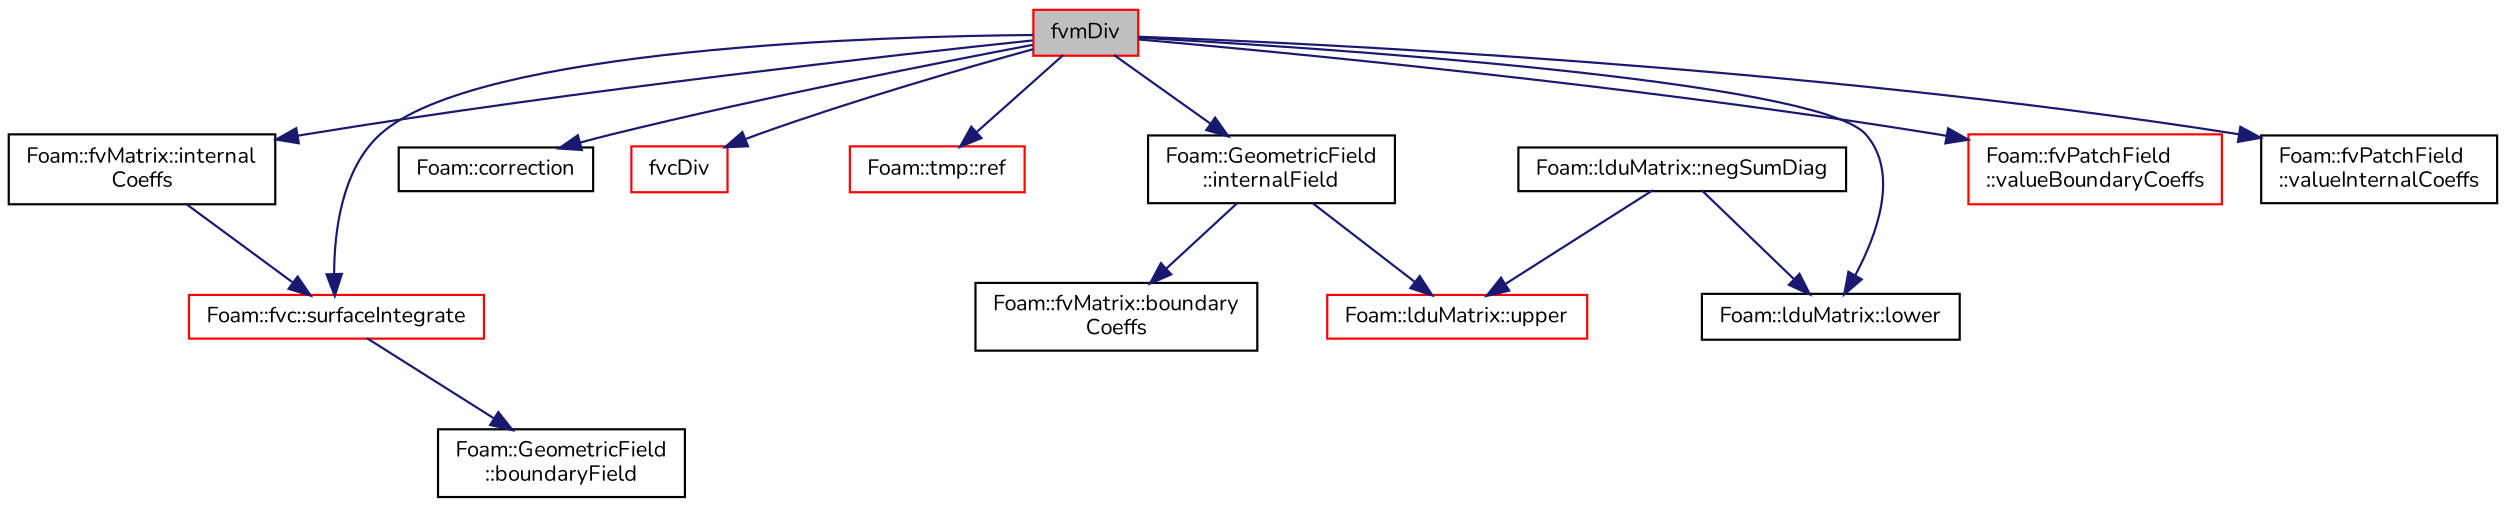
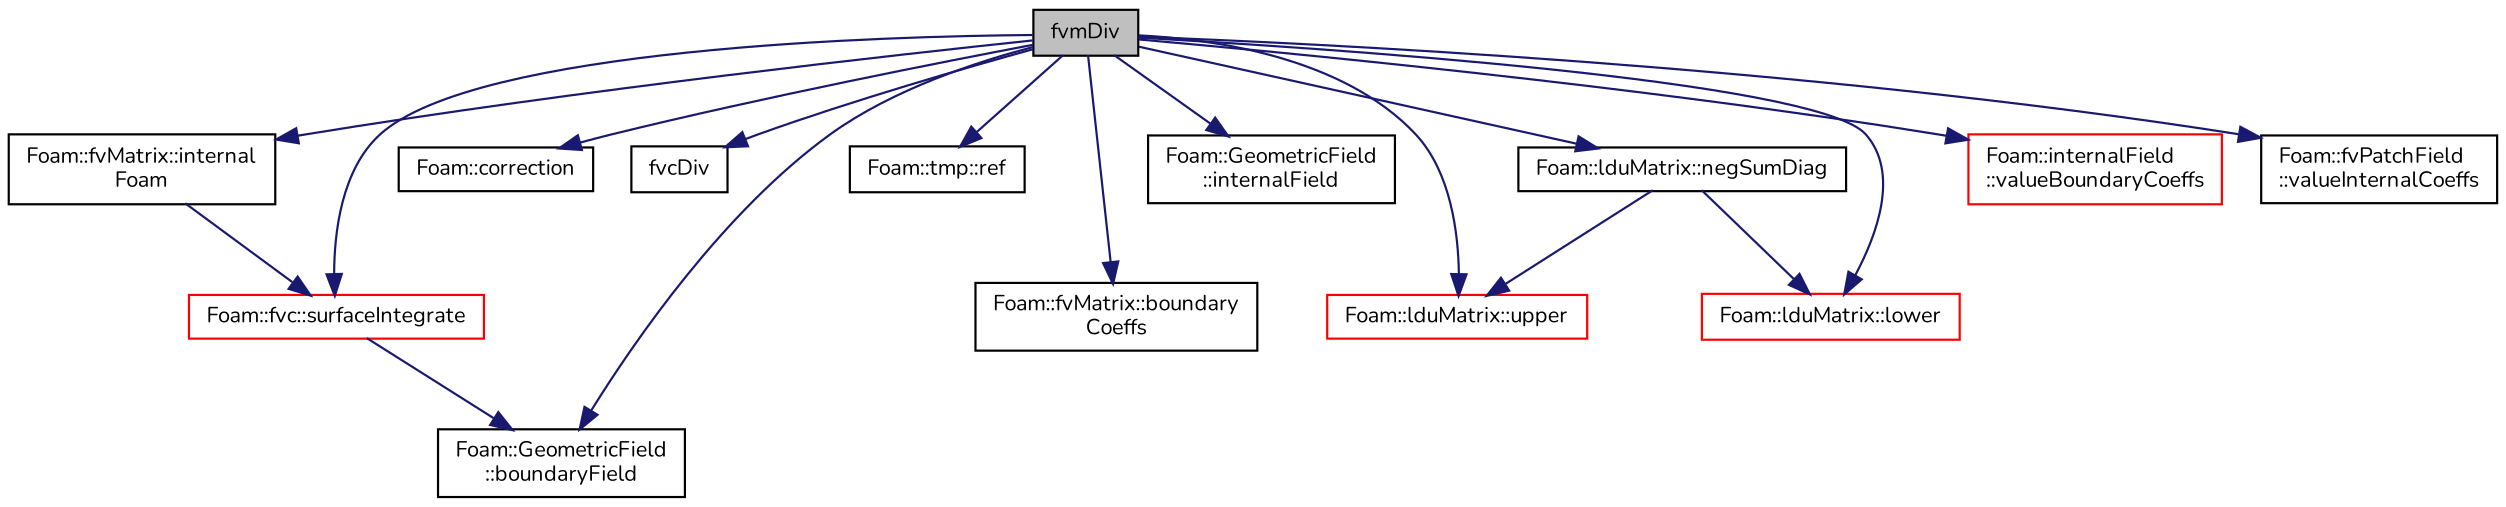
(1086, 33) -> (1086, 33)
none -> (1314, 86)
(142, 169) -> (142, 169)
(679, 169) -> (679, 169)
(937, 169) -> (937, 169)
(2095, 169) -> (2095, 169)
none -> (775, 181)
(1202, 236) -> (1099, 159)
(1363, 242) -> (1325, 74)
(1831, 317) -> (1831, 317)
